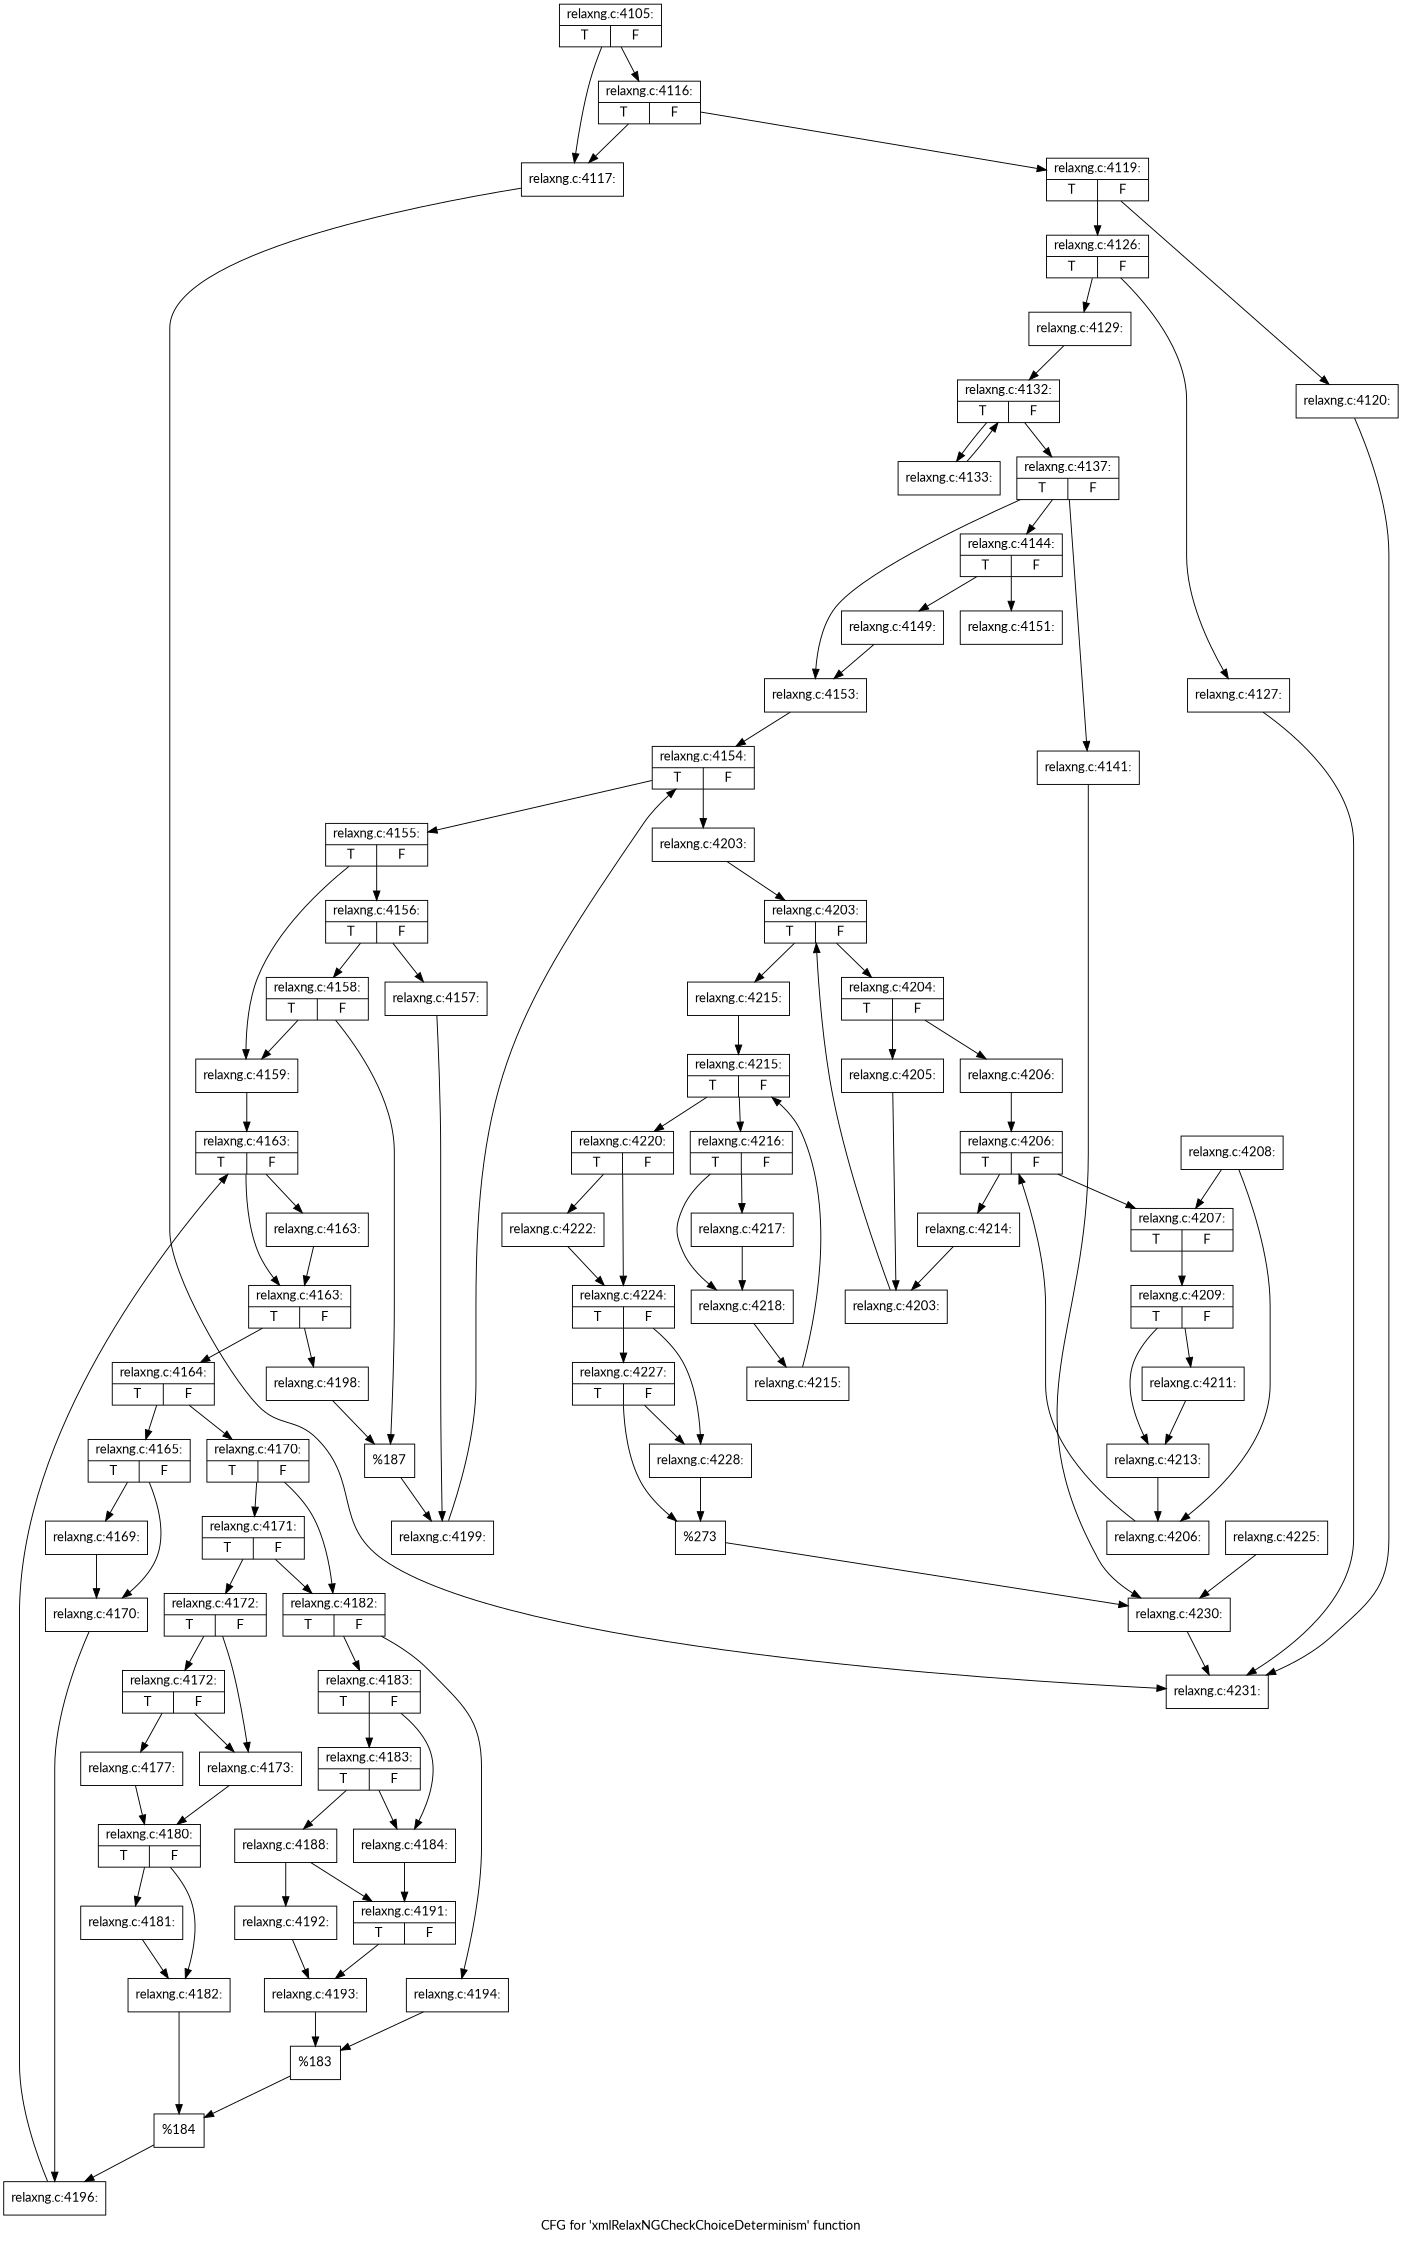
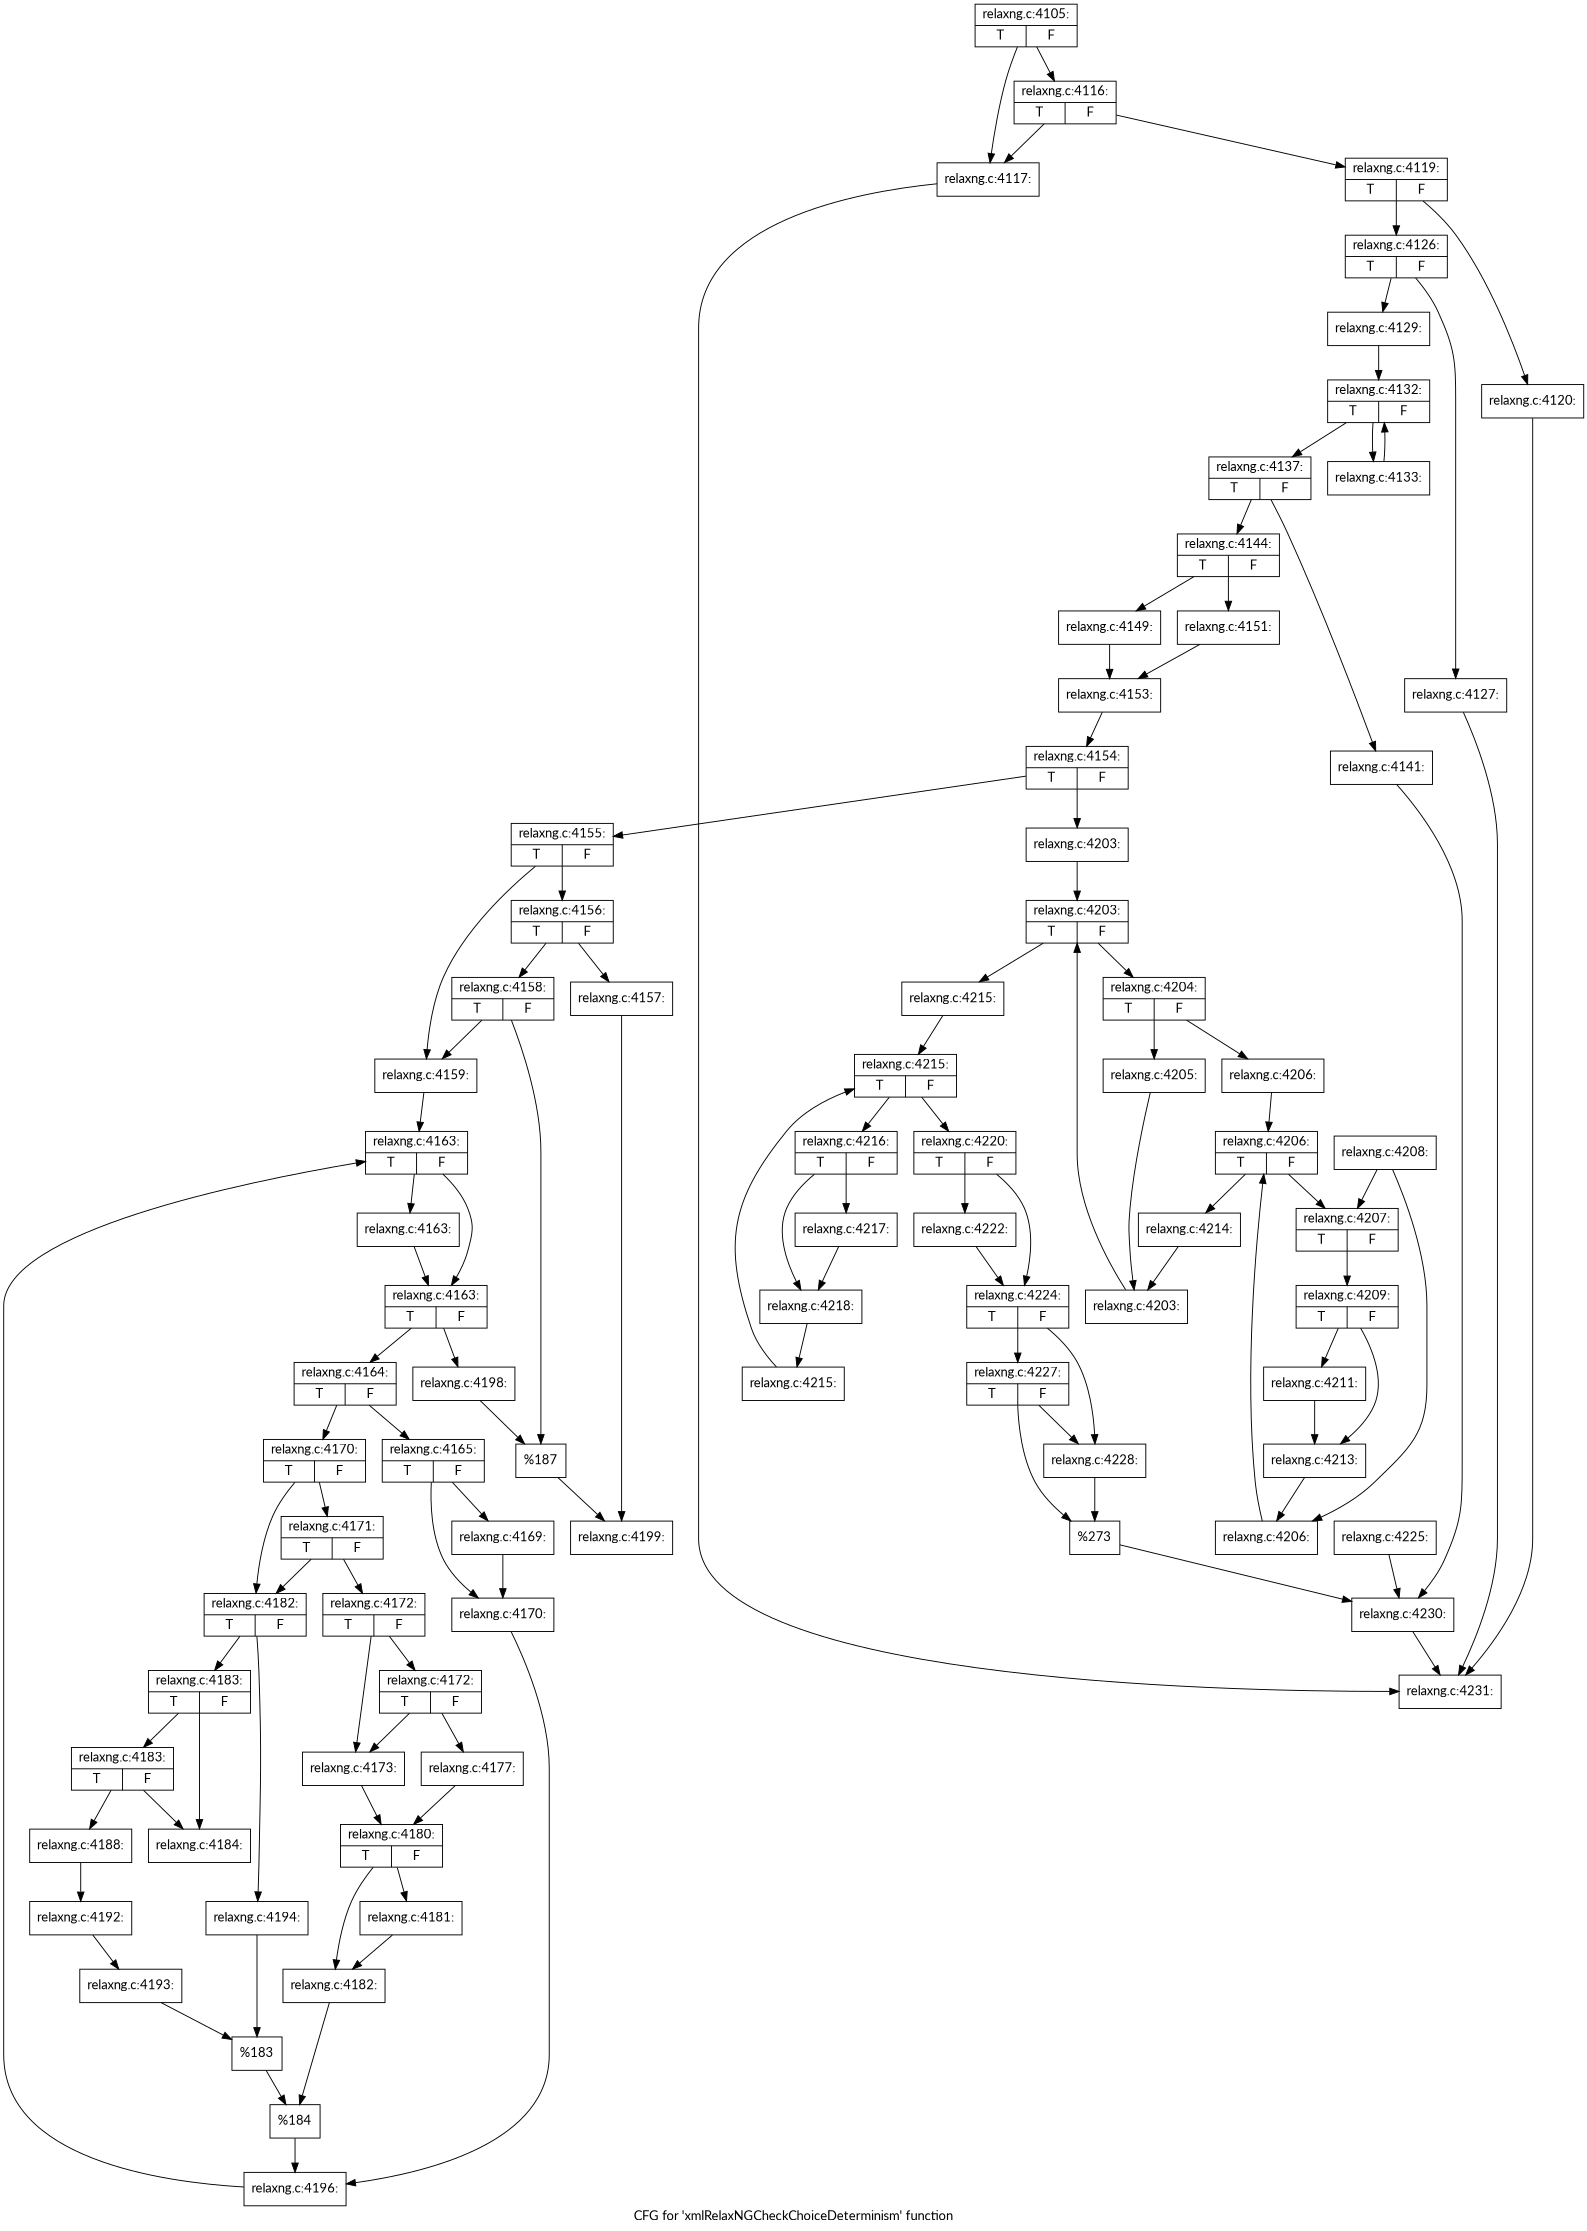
(895, 563) -> (1173, 659)
(489, 1136) -> none
(405, 1923) -> none
